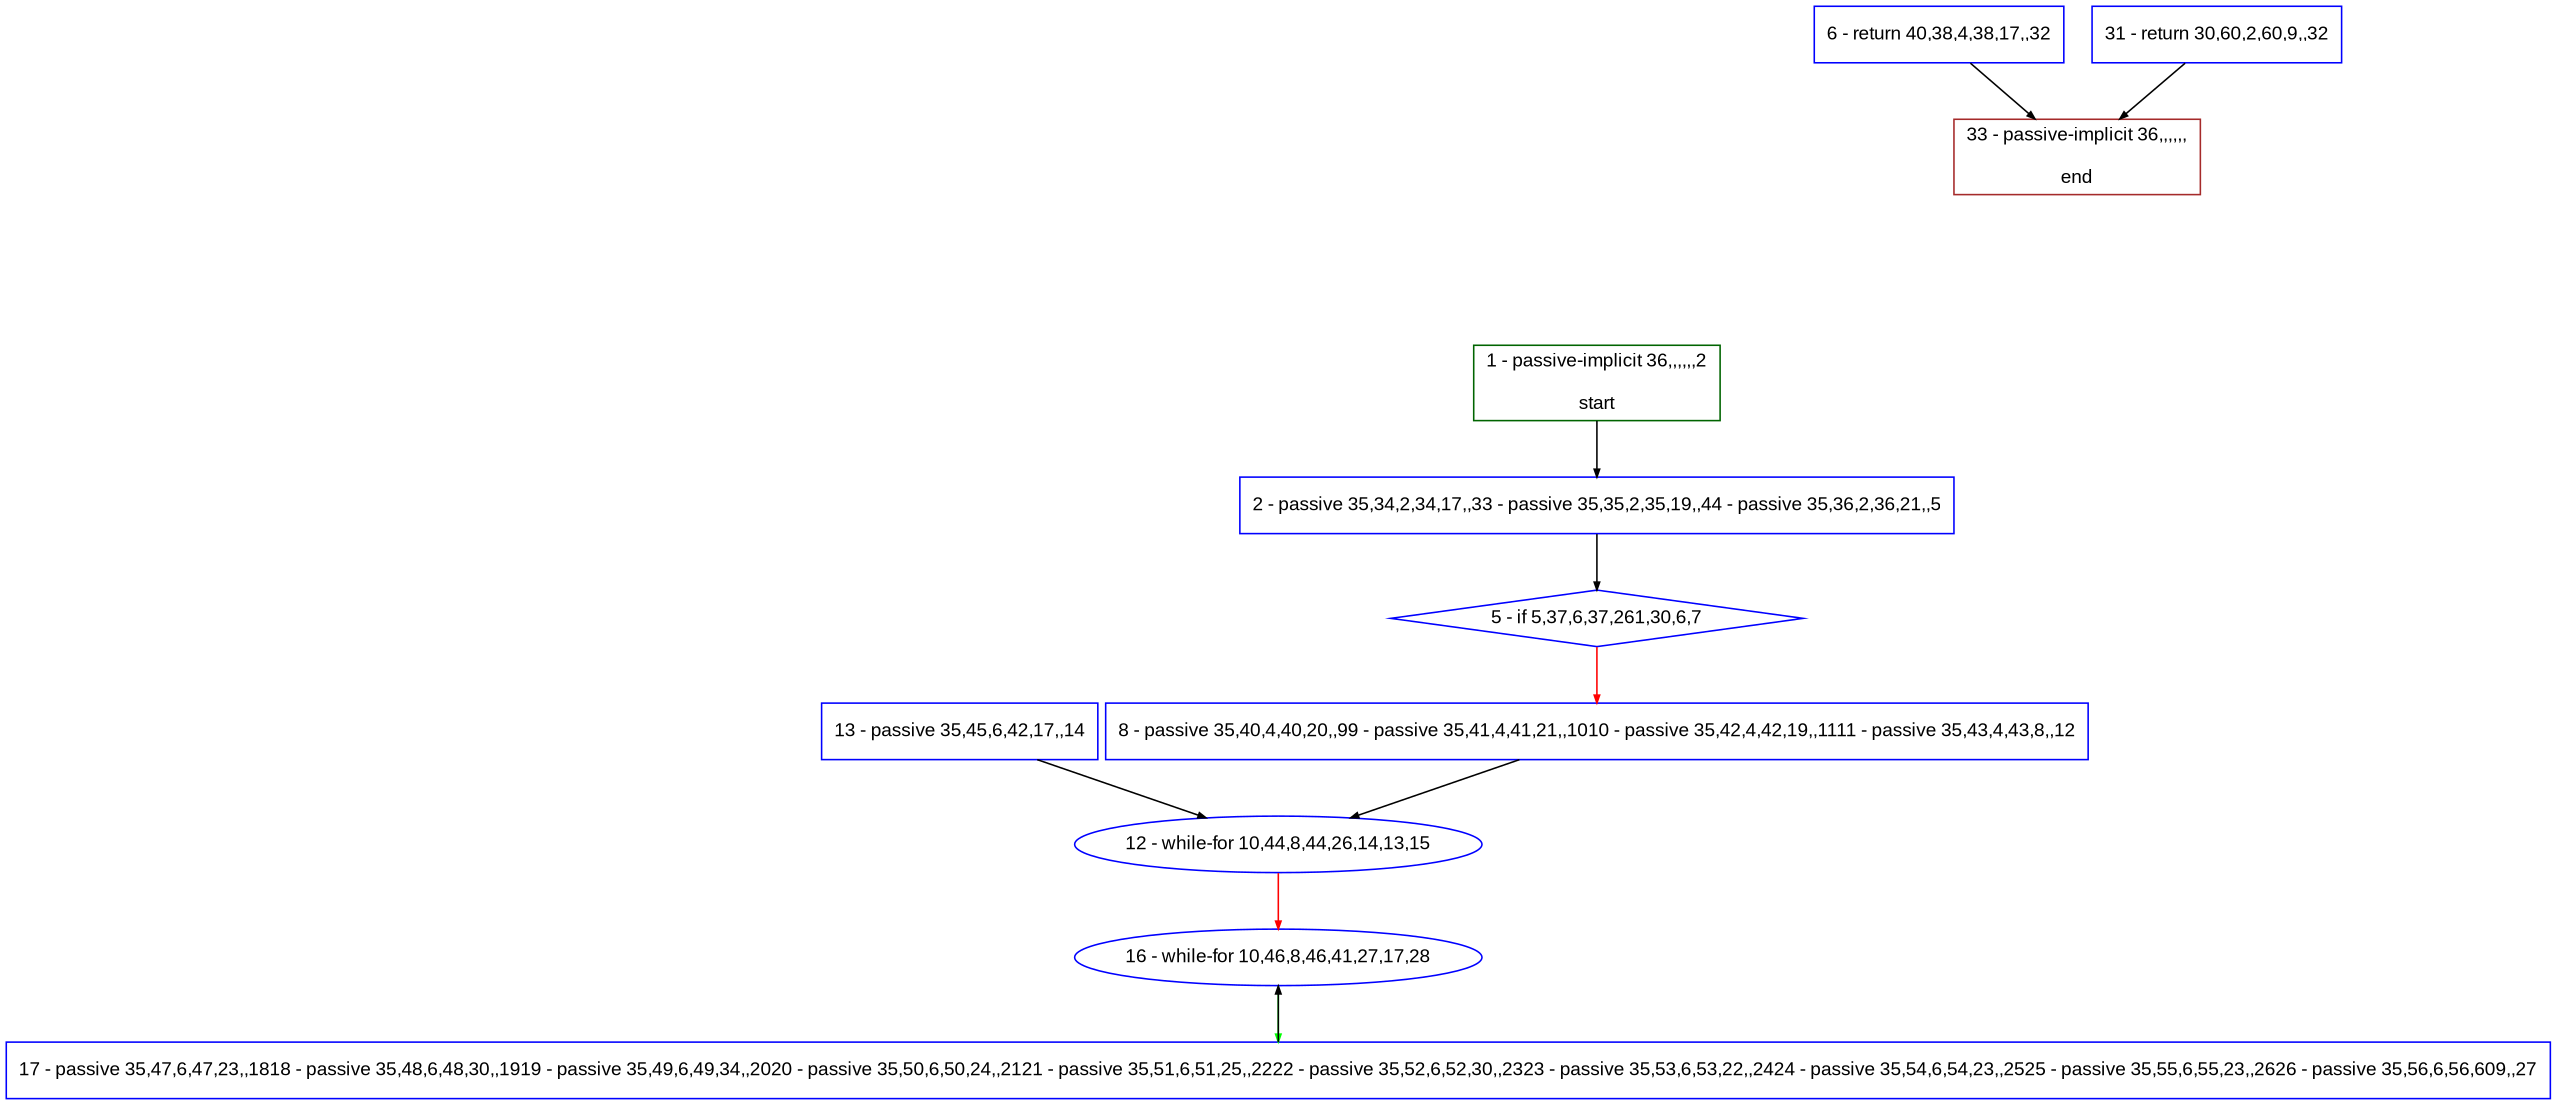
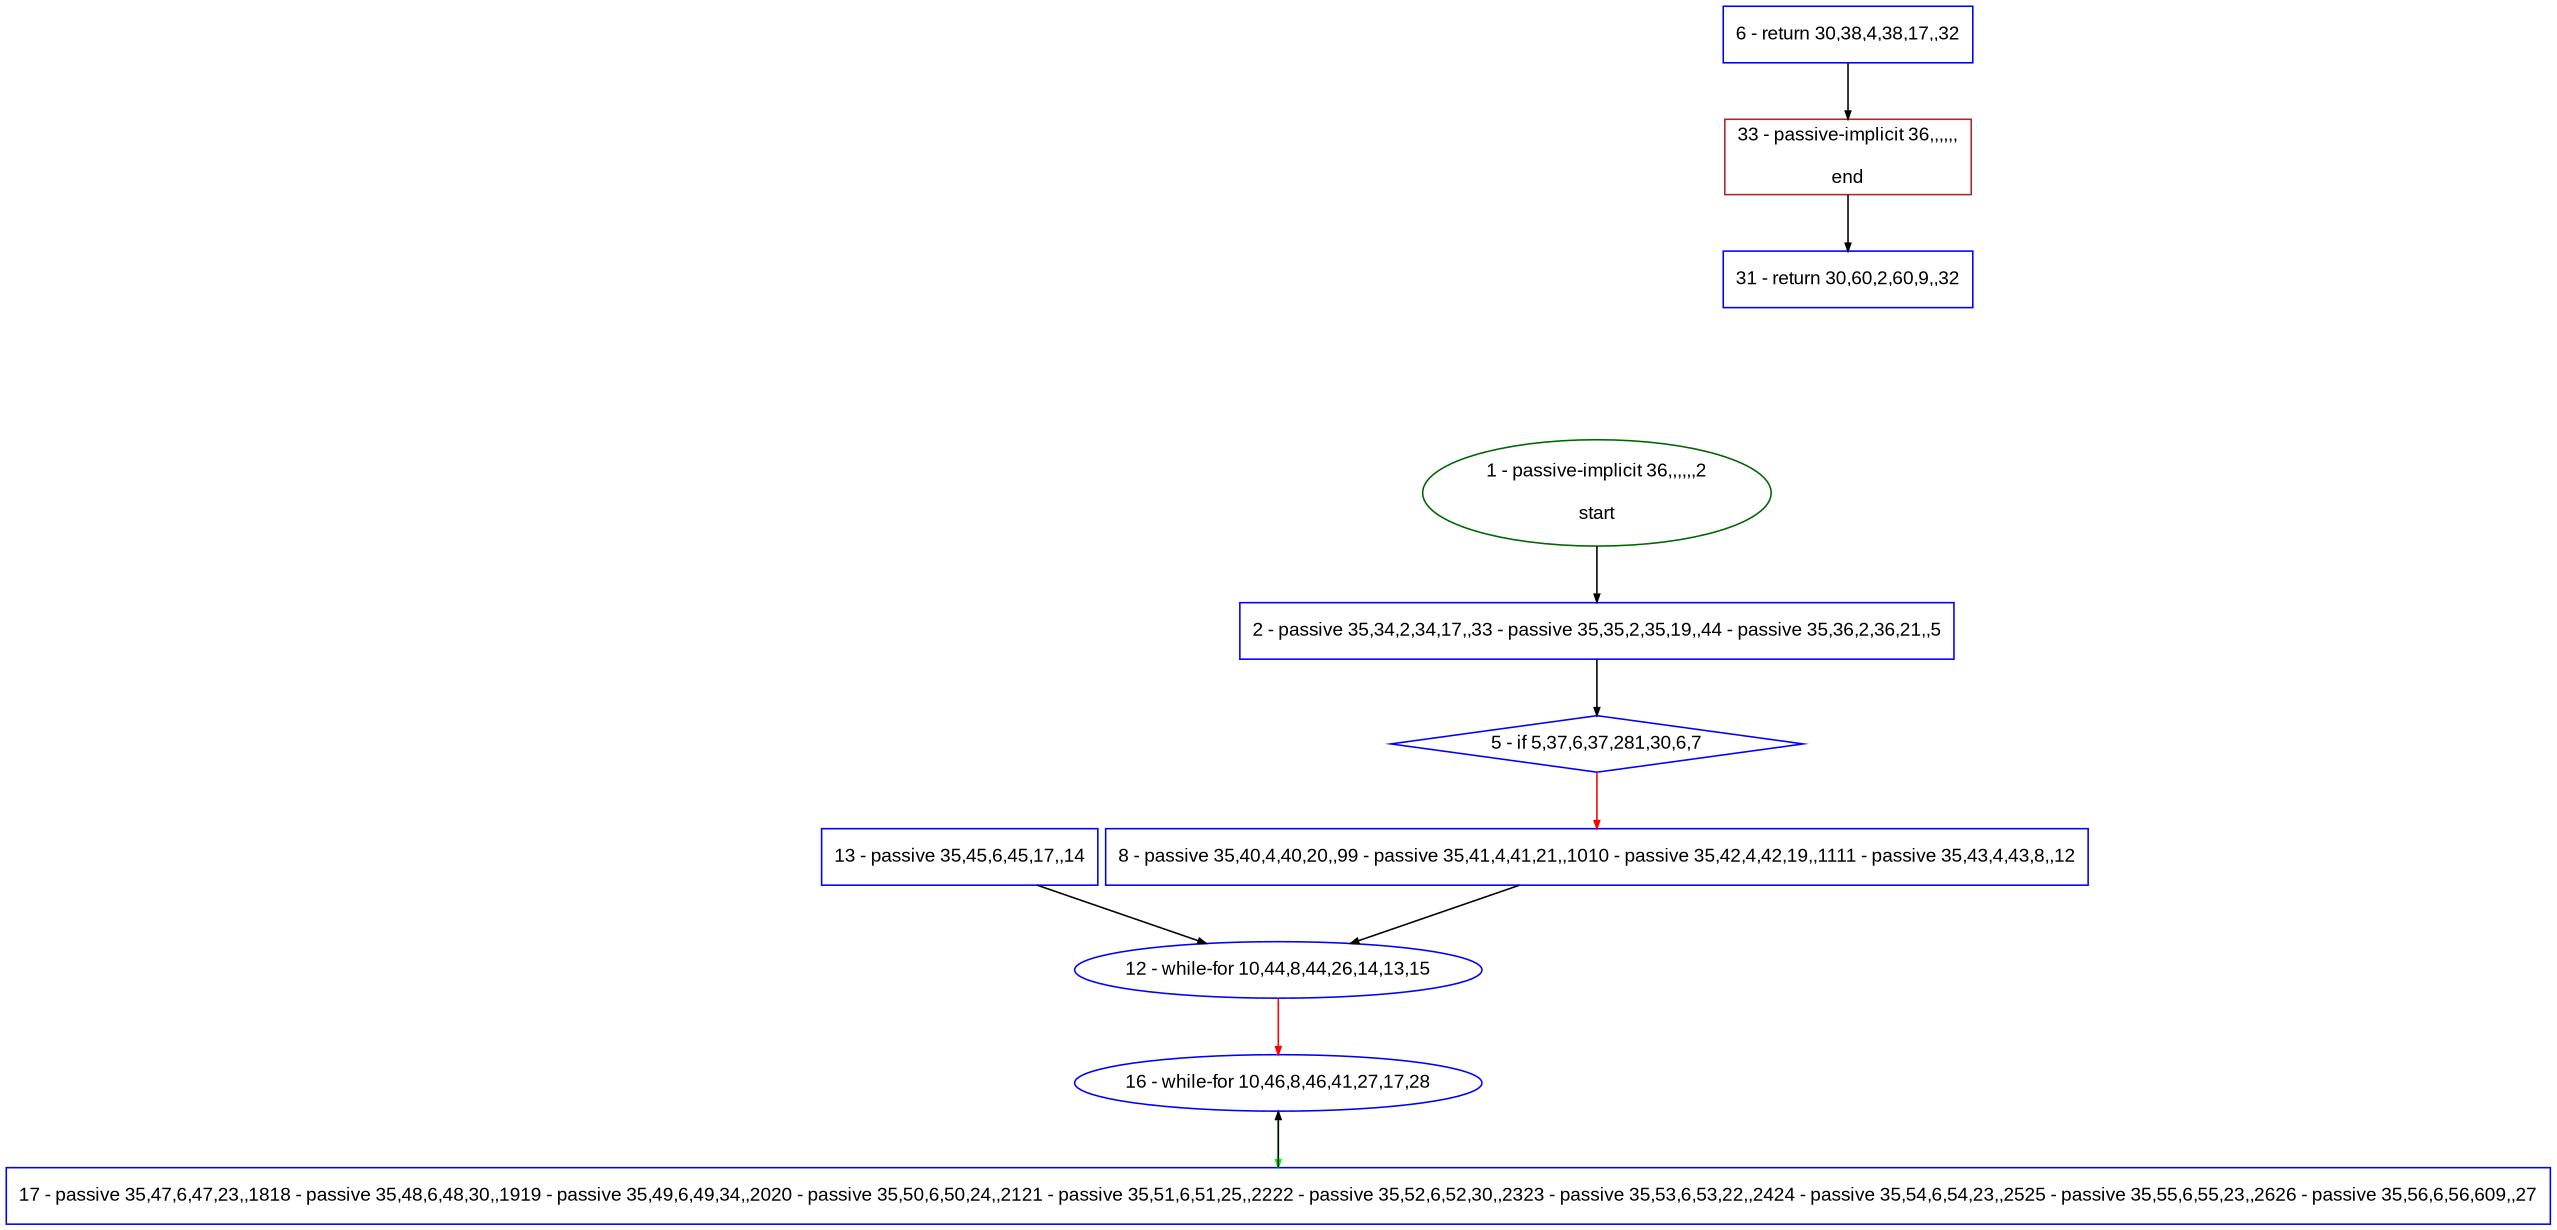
(1939, 35) -> (1848, 35)
(2155, 88) -> (1848, 219)
(1597, 383) -> (1597, 493)
(1597, 618) -> (1597, 744)
(960, 731) -> (960, 857)
(960, 1099) -> (960, 1224)
